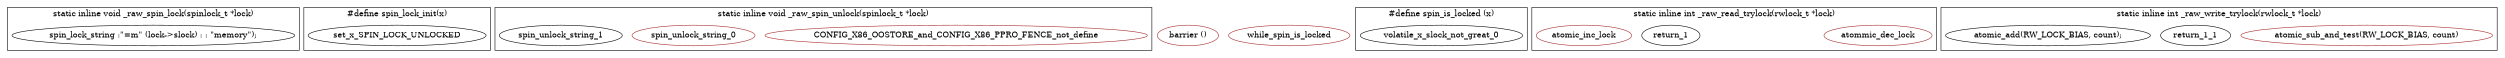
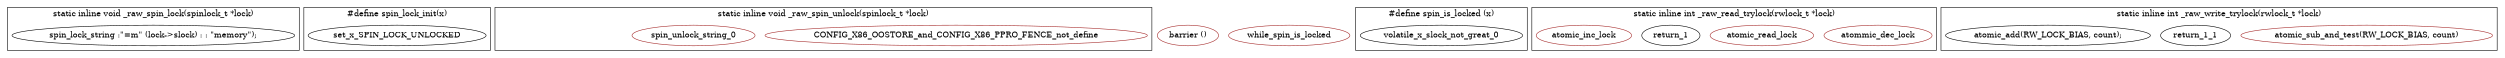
(561, 35) -> none
none -> (1762, 35)
